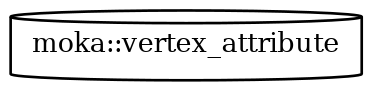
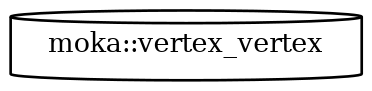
(186, 45) -> (186, 45)
